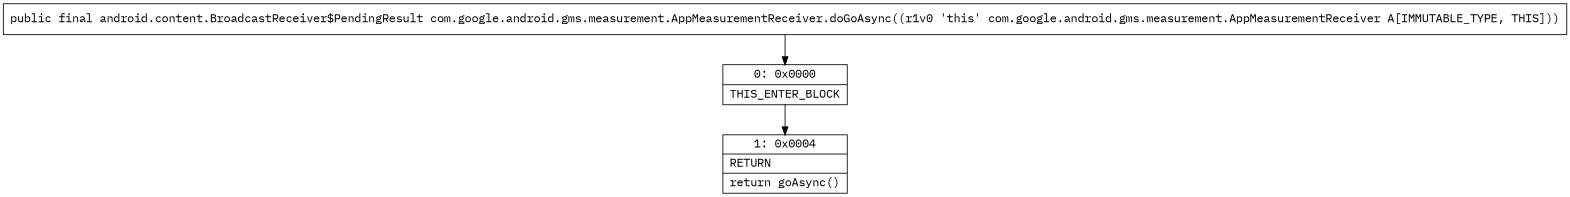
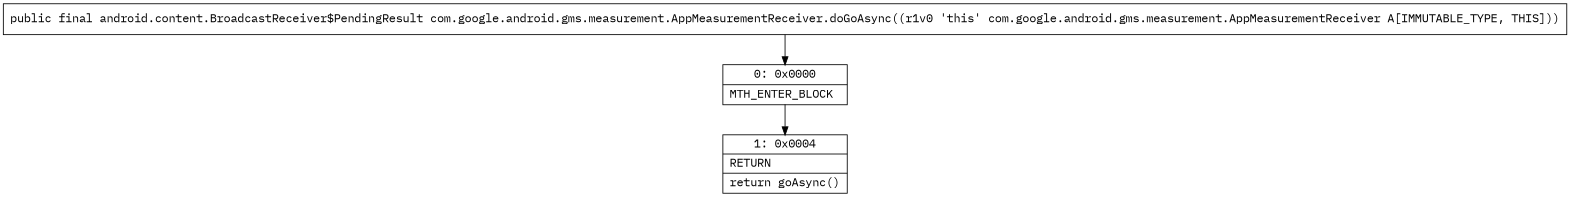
(785, 94) -> (781, 94)
